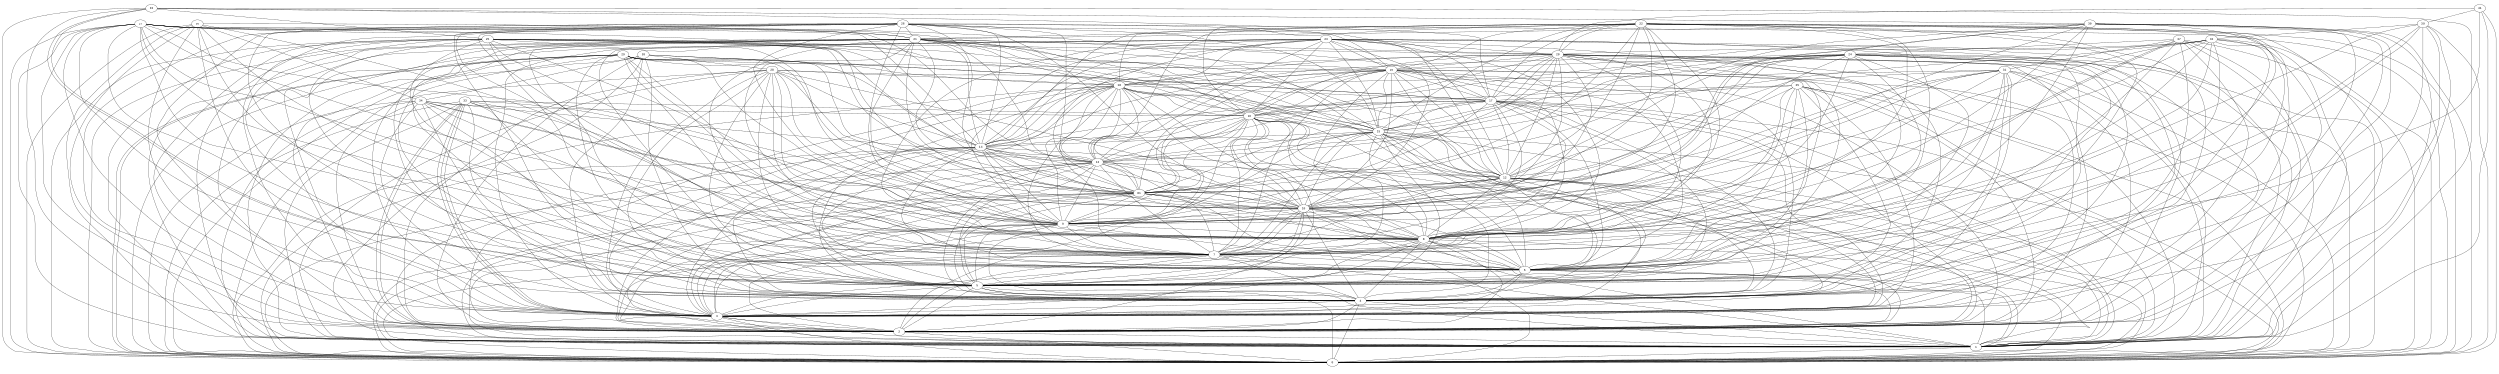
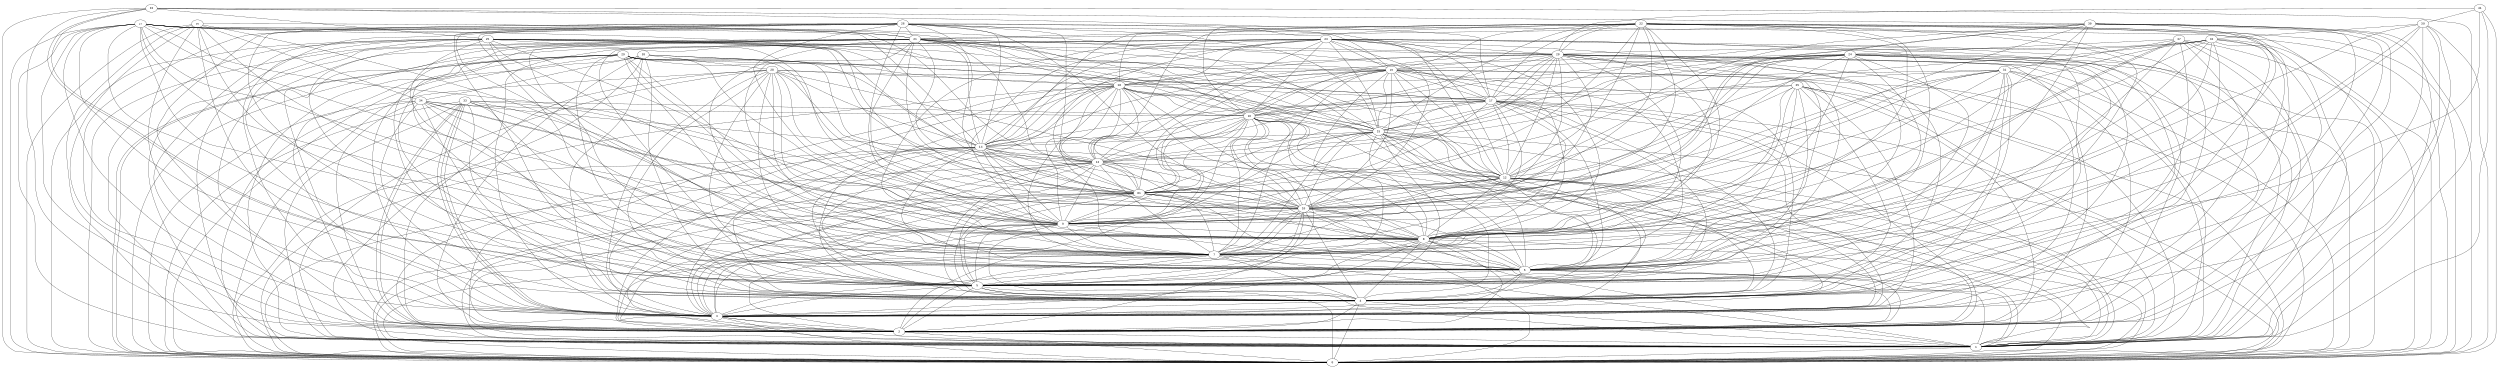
(1975, 315) -> none
